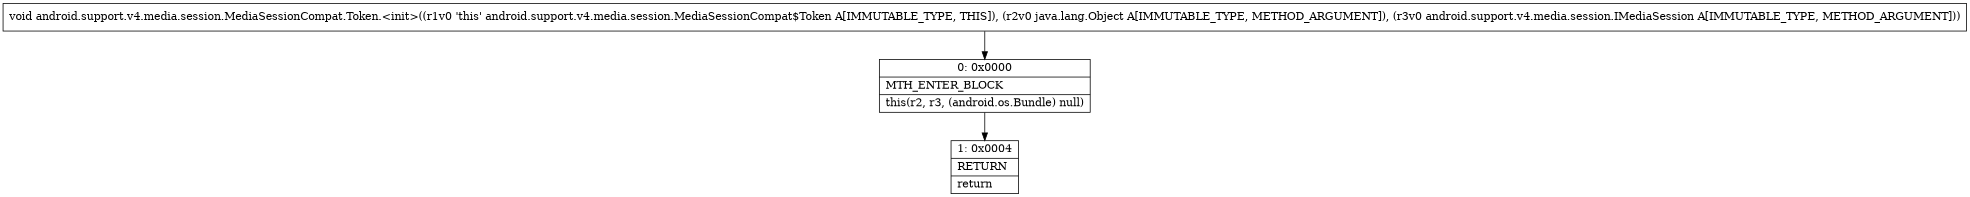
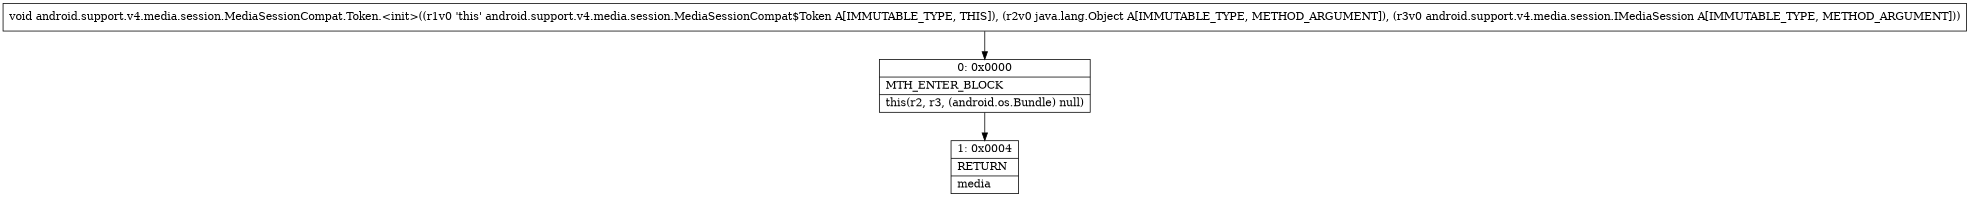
(975, 184) -> (974, 184)
